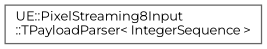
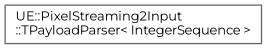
(133, 24) -> (133, 24)
